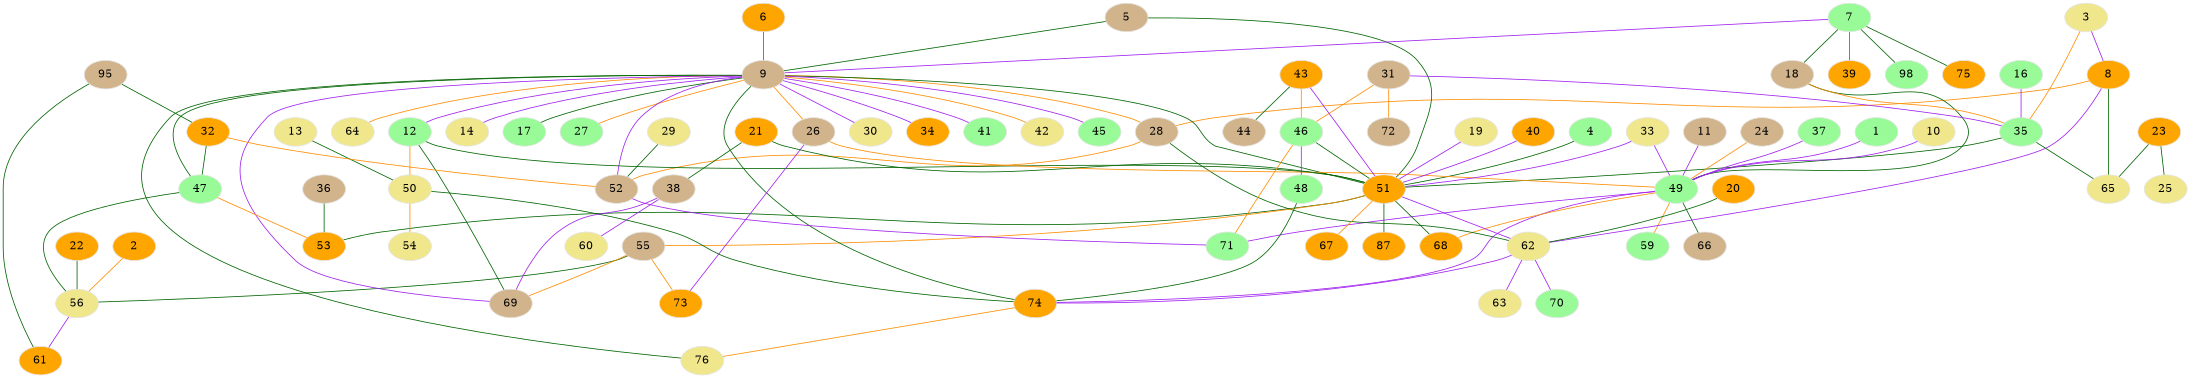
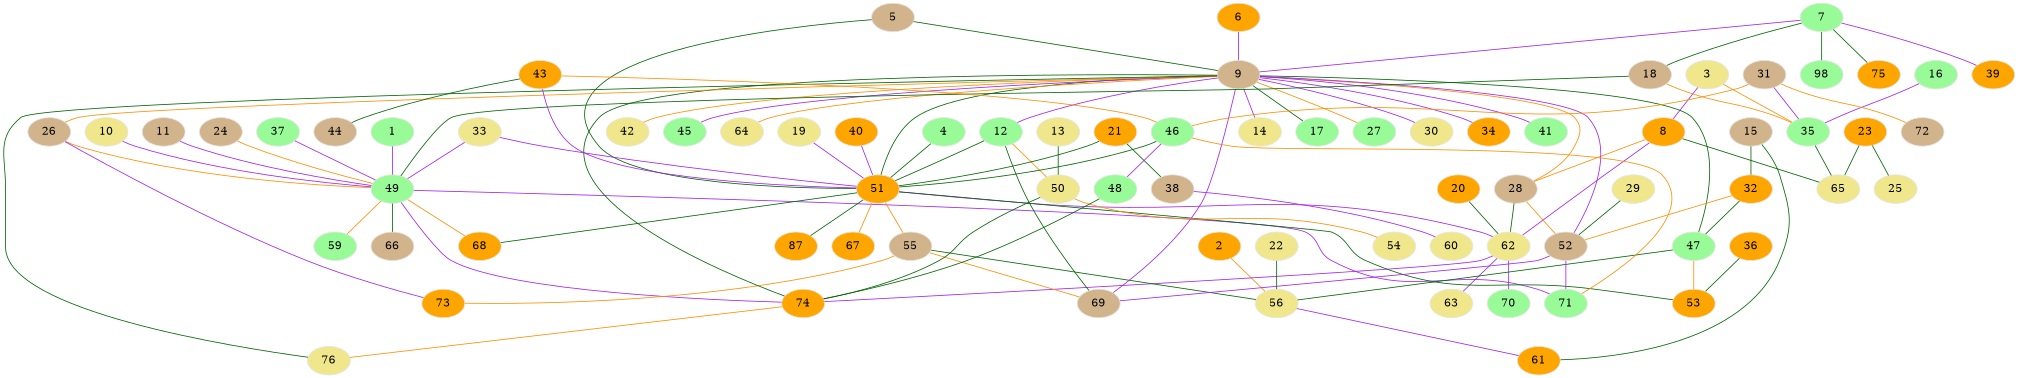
(106, 75) -> (1751, 132)
(1674, 171) -> none
(324, 189) -> (1751, 246)
(572, 223) -> (1335, 281)
(77, 246) -> (1277, 246)
